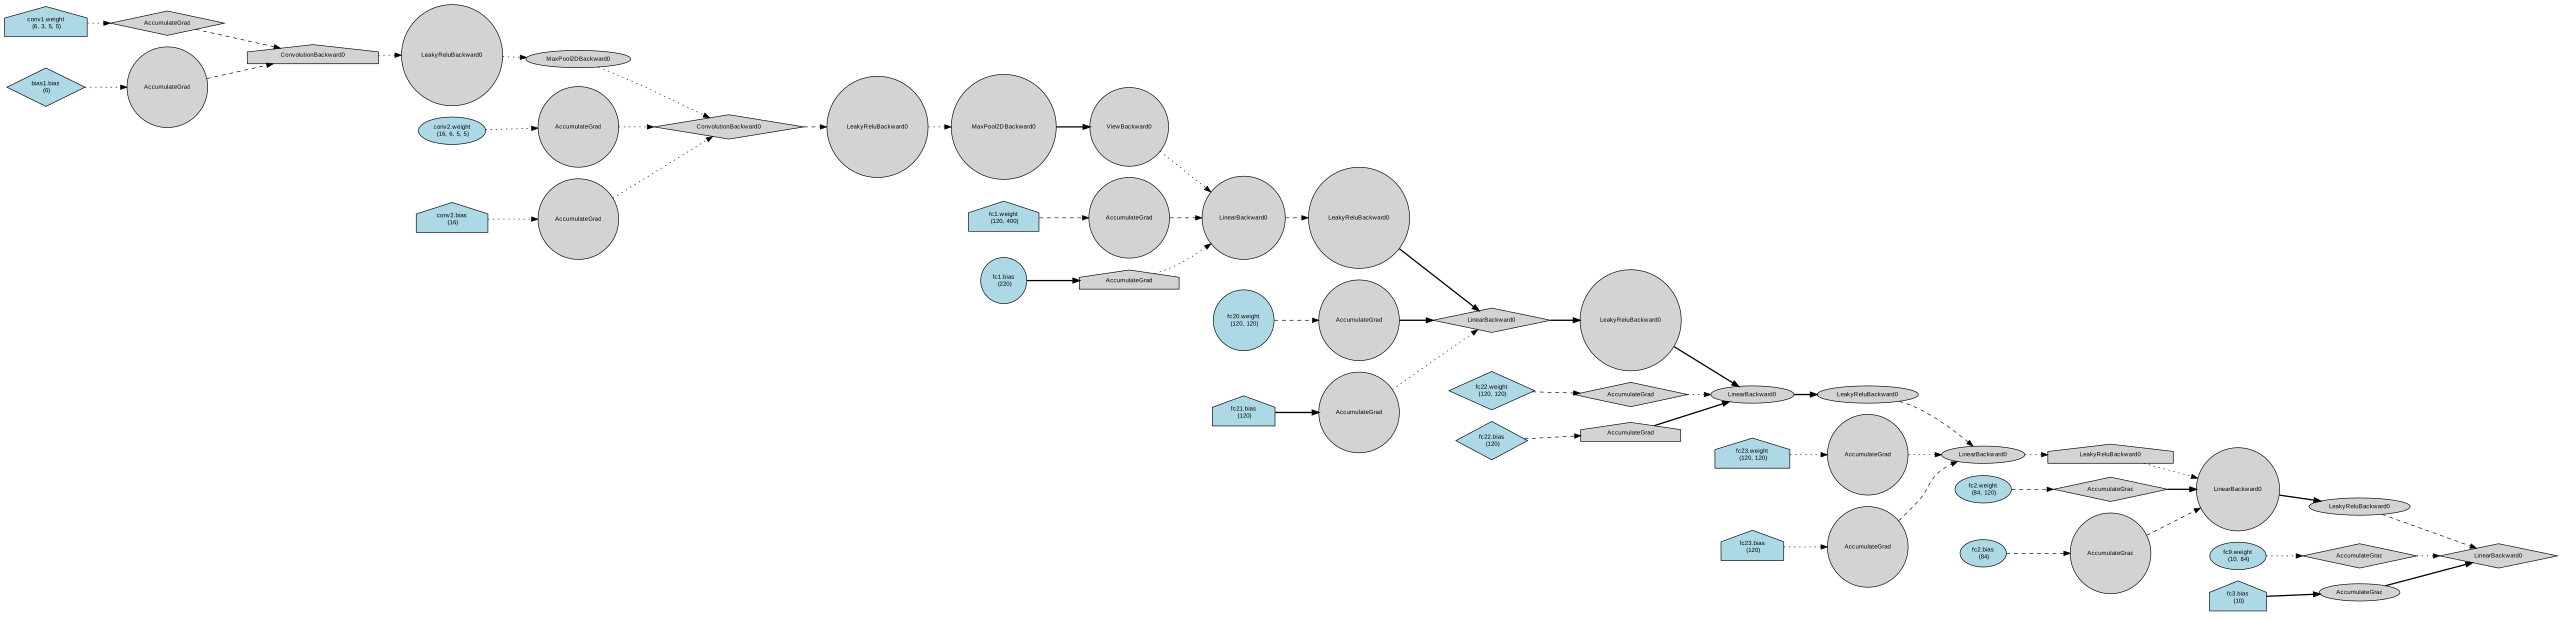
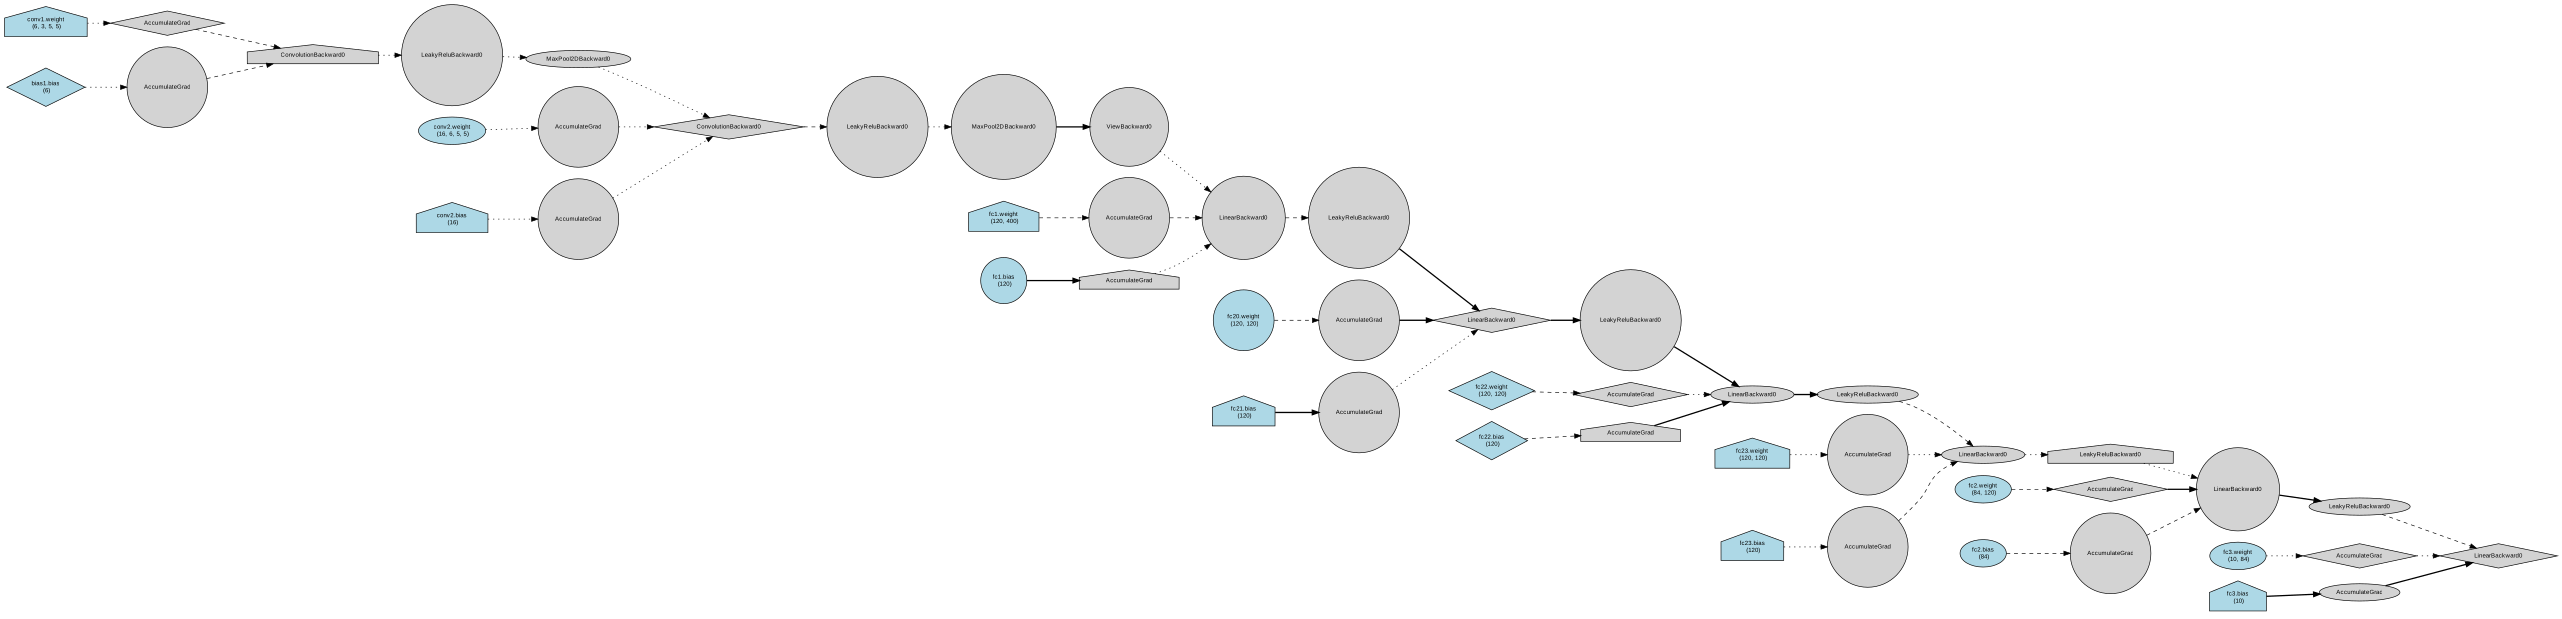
(1004, 281) -> (1004, 281)
(2238, 556) -> (2238, 556)
